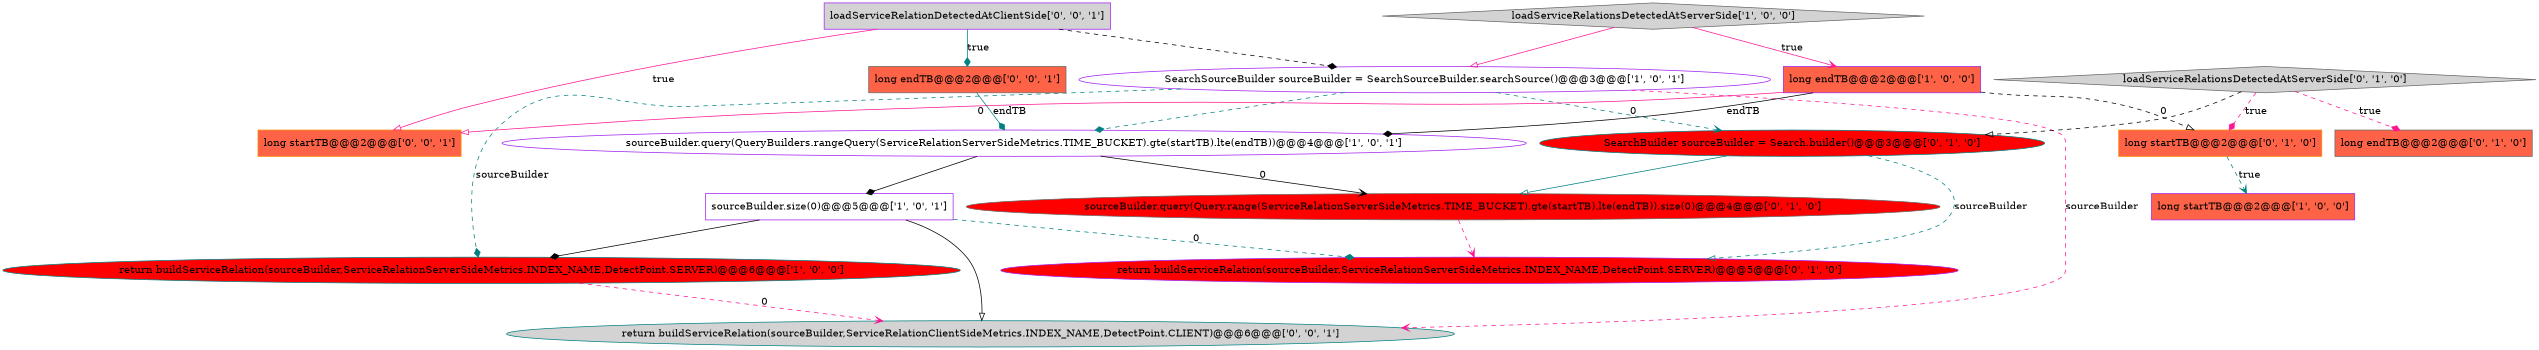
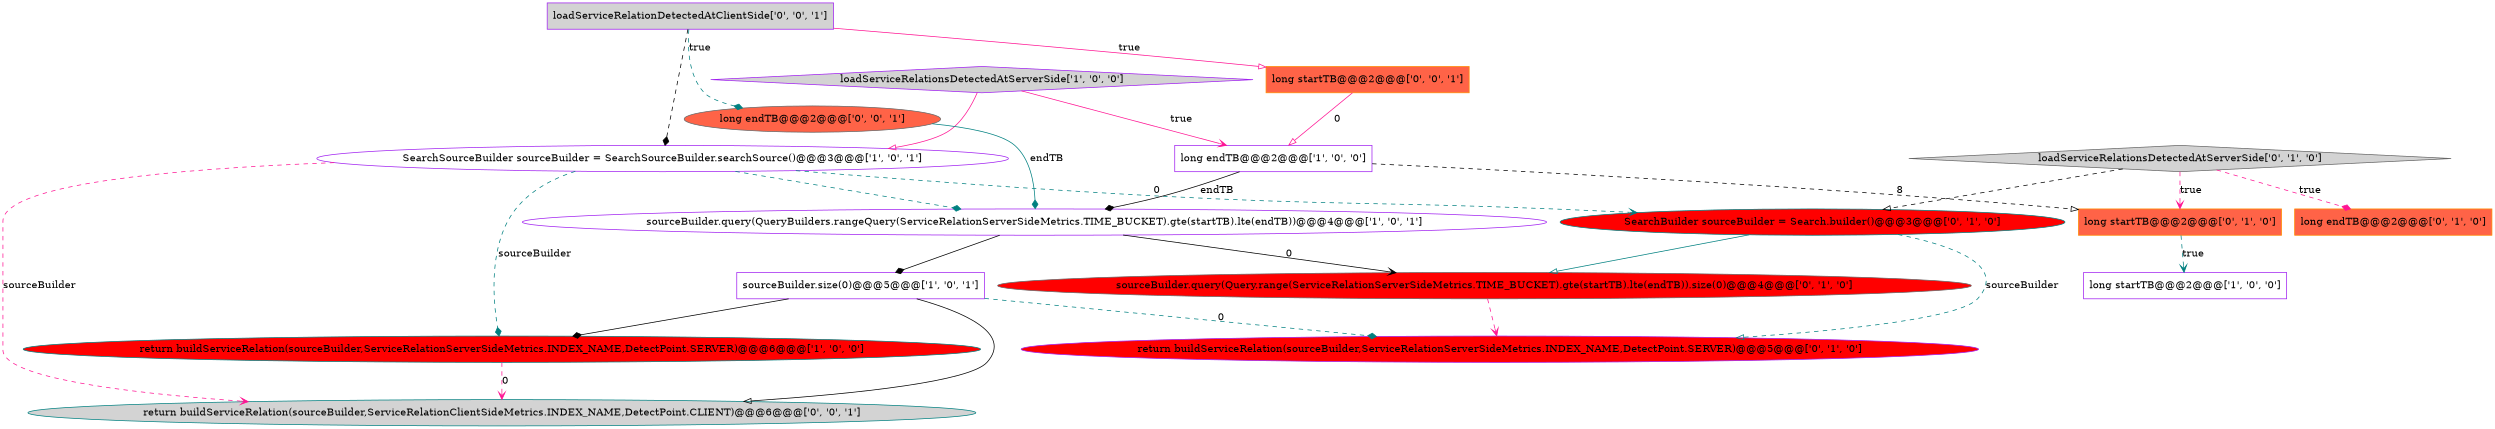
(1653, 16) -> (982, 80)
(967, 43) -> (695, 78)
(967, 80) -> (812, 119)
(1882, 80) -> (1273, 159)
(1126, 103) -> (1323, 117)
(2245, 108) -> (2180, 187)
(2164, 111) -> (1900, 190)
(2434, 143) -> (2393, 222)
(2253, 207) -> (2185, 286)
